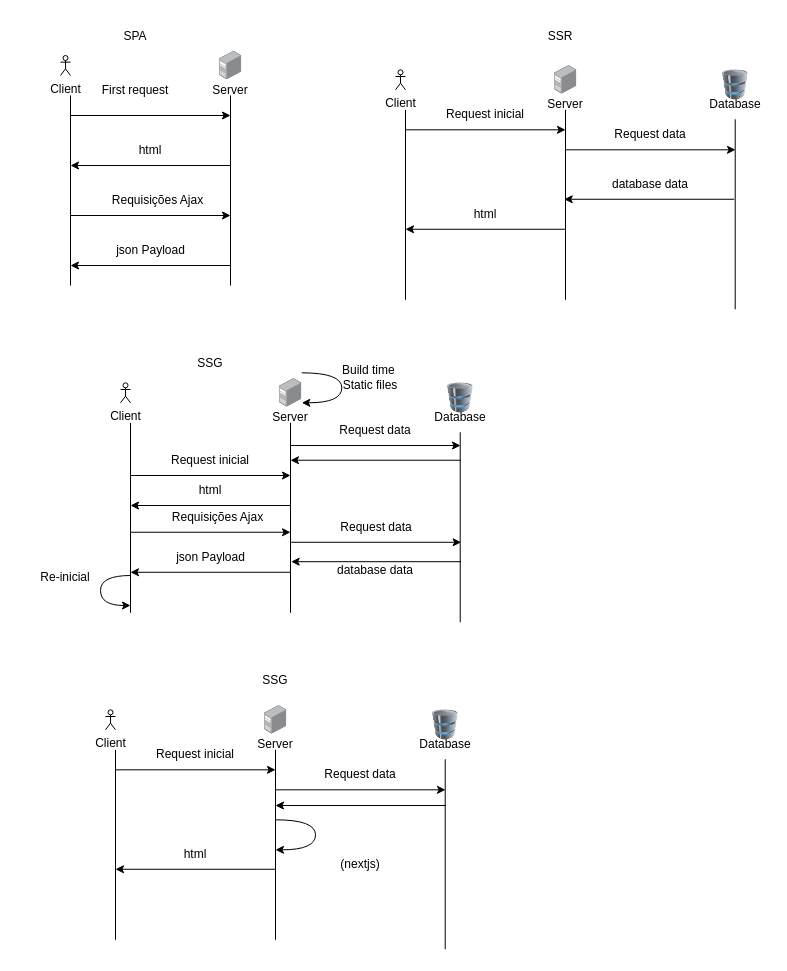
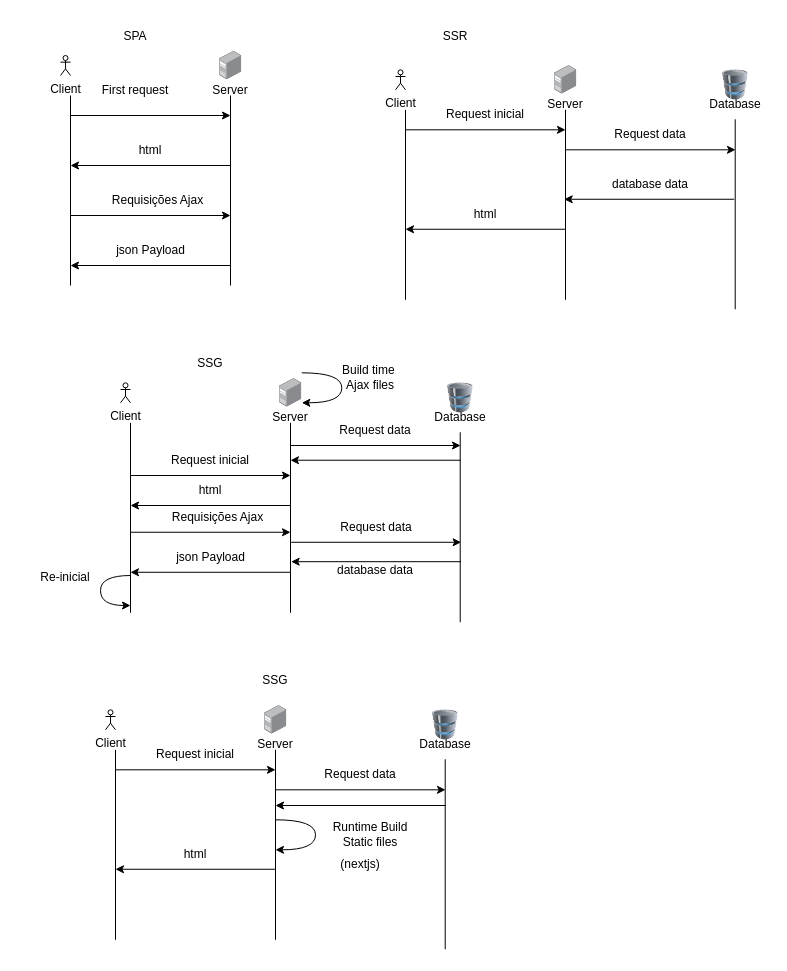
(561, 36) -> (456, 36)
(371, 378) -> (371, 378)
none -> (371, 835)
